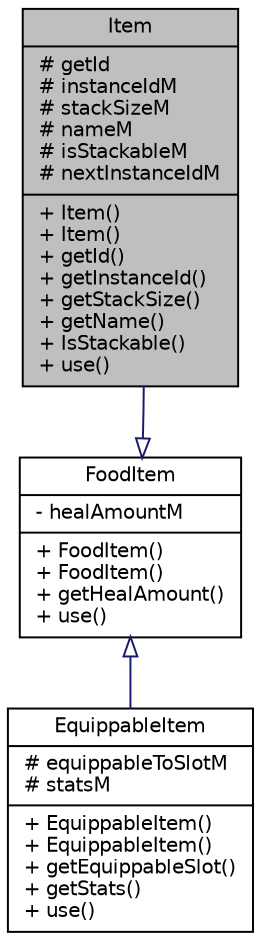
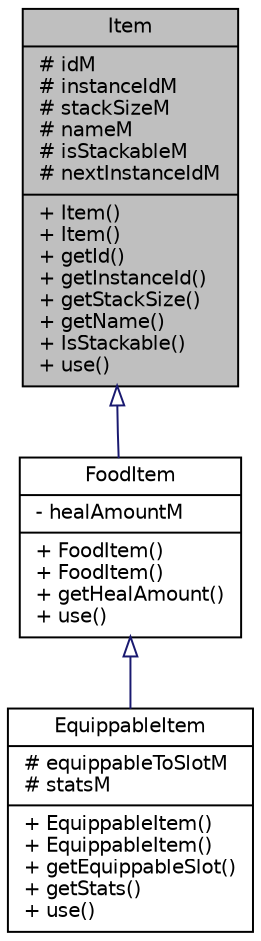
(75, 65) -> (68, 65)
(143, 412) -> (118, 432)
